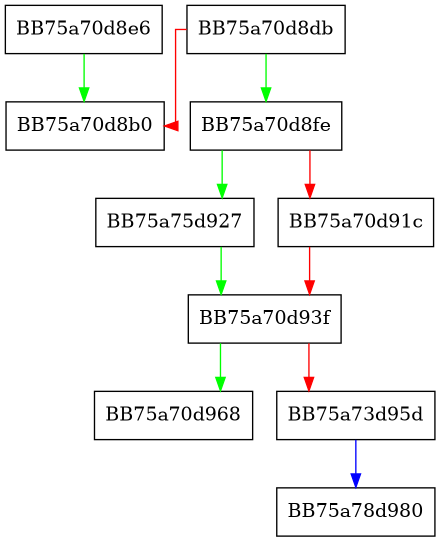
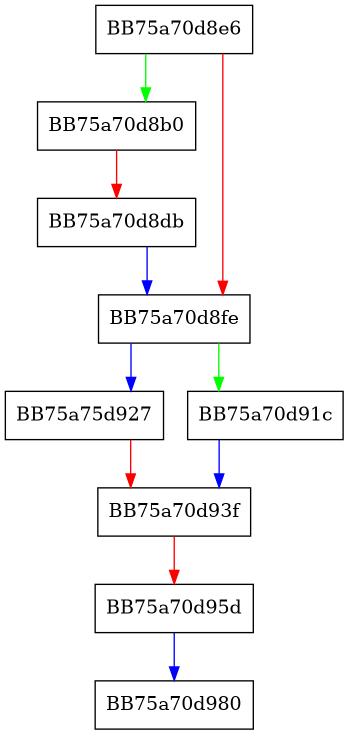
(266, 71) -> (147, 264)
(176, 73) -> (117, 167)
(222, 167) -> (131, 360)
none -> (223, 167)
(310, 167) -> (219, 360)
(221, 264) -> (131, 457)
(310, 264) -> (219, 457)
(174, 415) -> none
(356, 415) -> (174, 608)
(356, 512) -> (174, 705)
